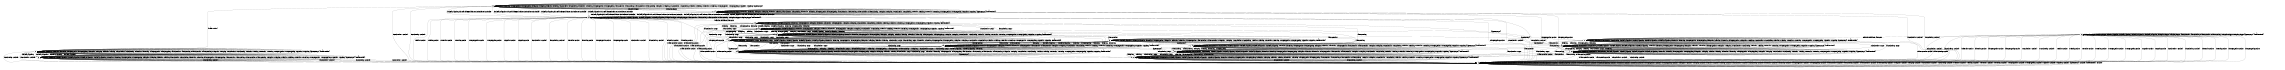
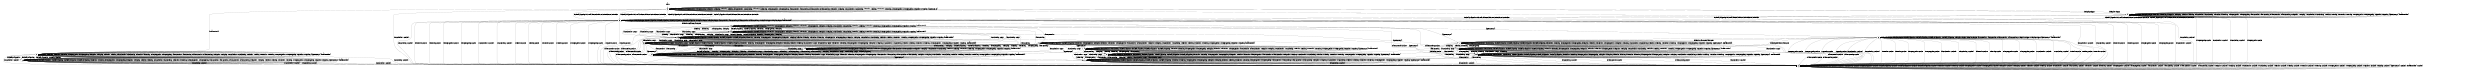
none -> (668, 4)
none -> (1249, 26)
(944, 35) -> (951, 27)
(1213, 36) -> (743, 47)
(1872, 38) -> (1704, 40)
(1360, 46) -> none
none -> (1700, 47)
